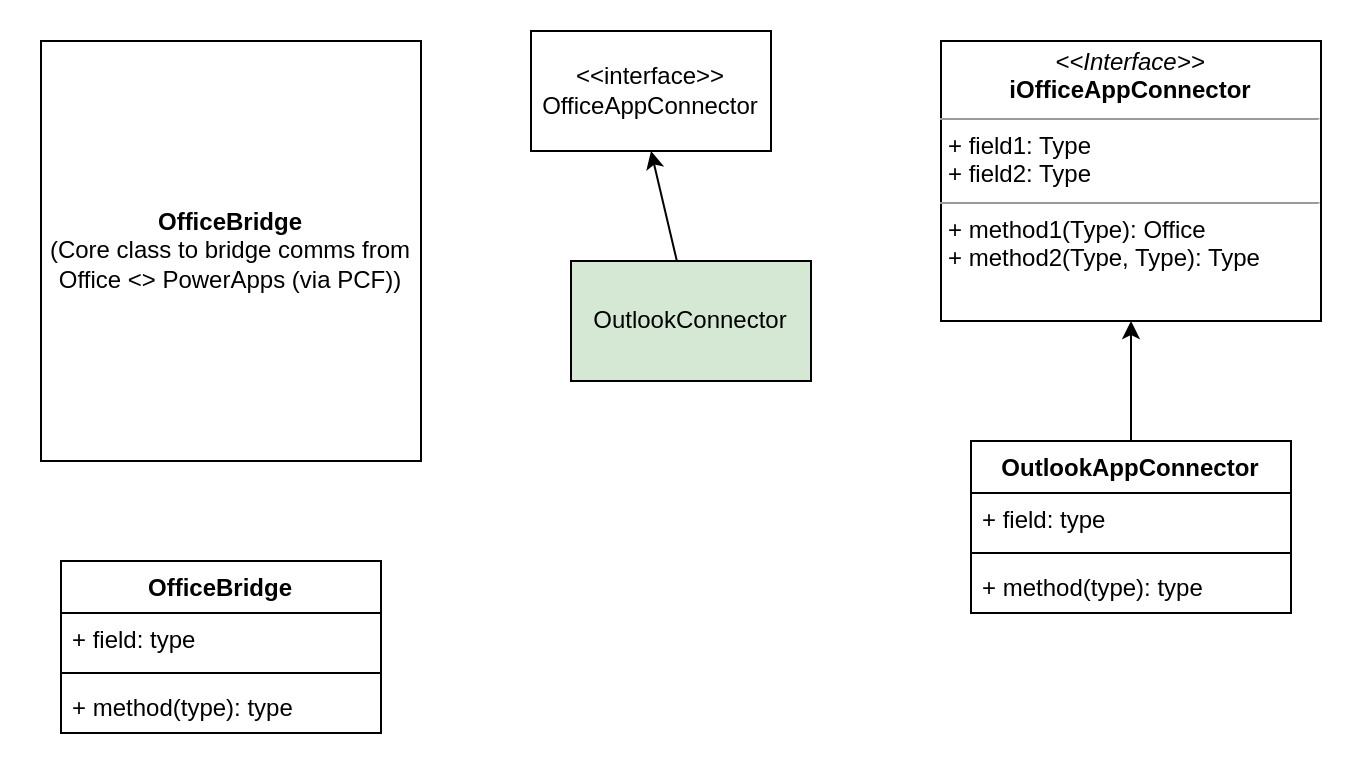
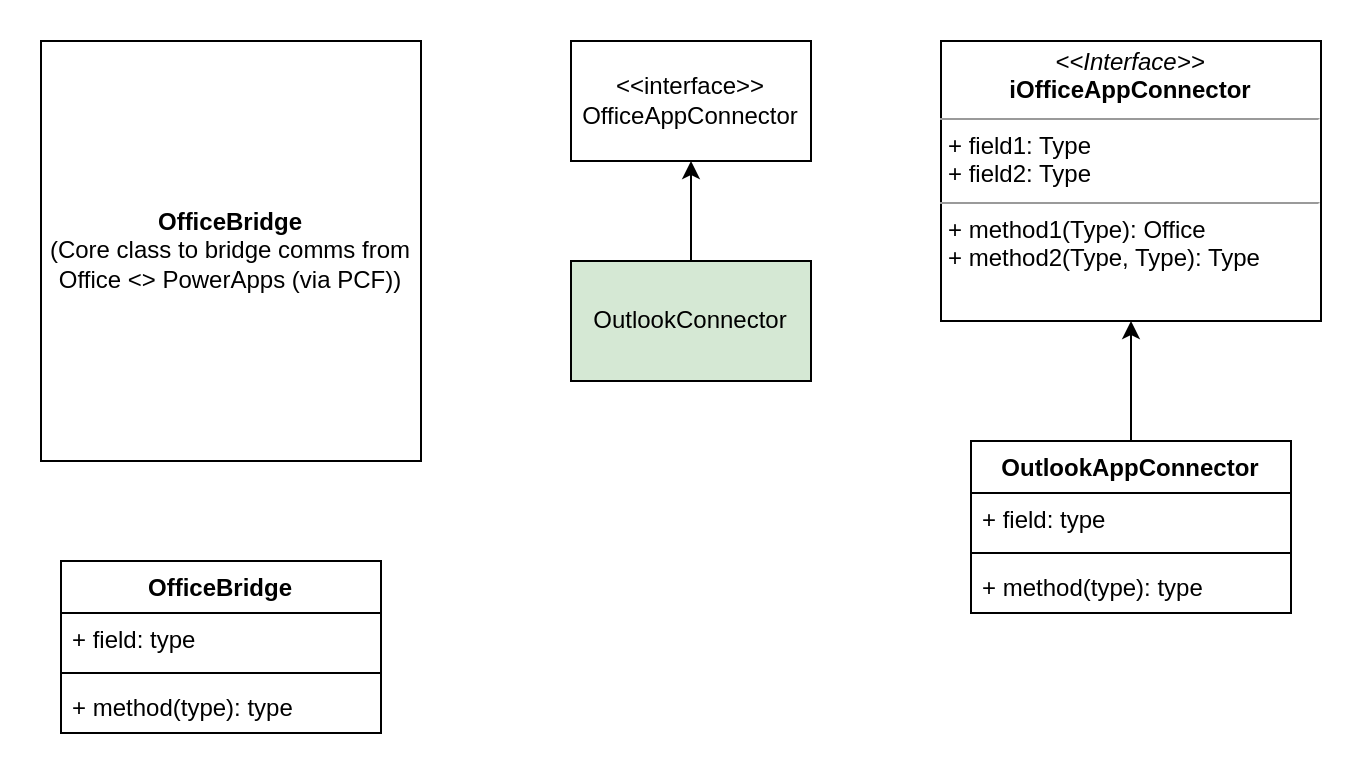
(651, 91) -> (691, 101)
